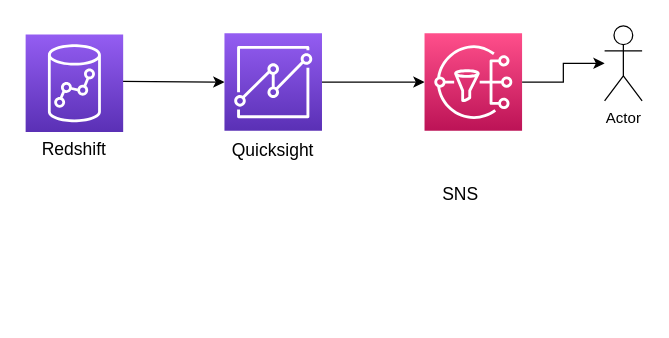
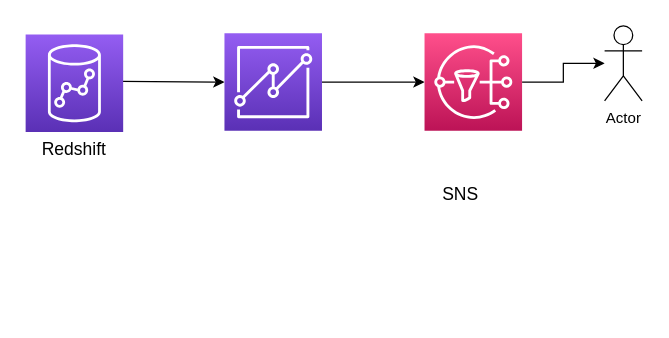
(273, 151) -> none
